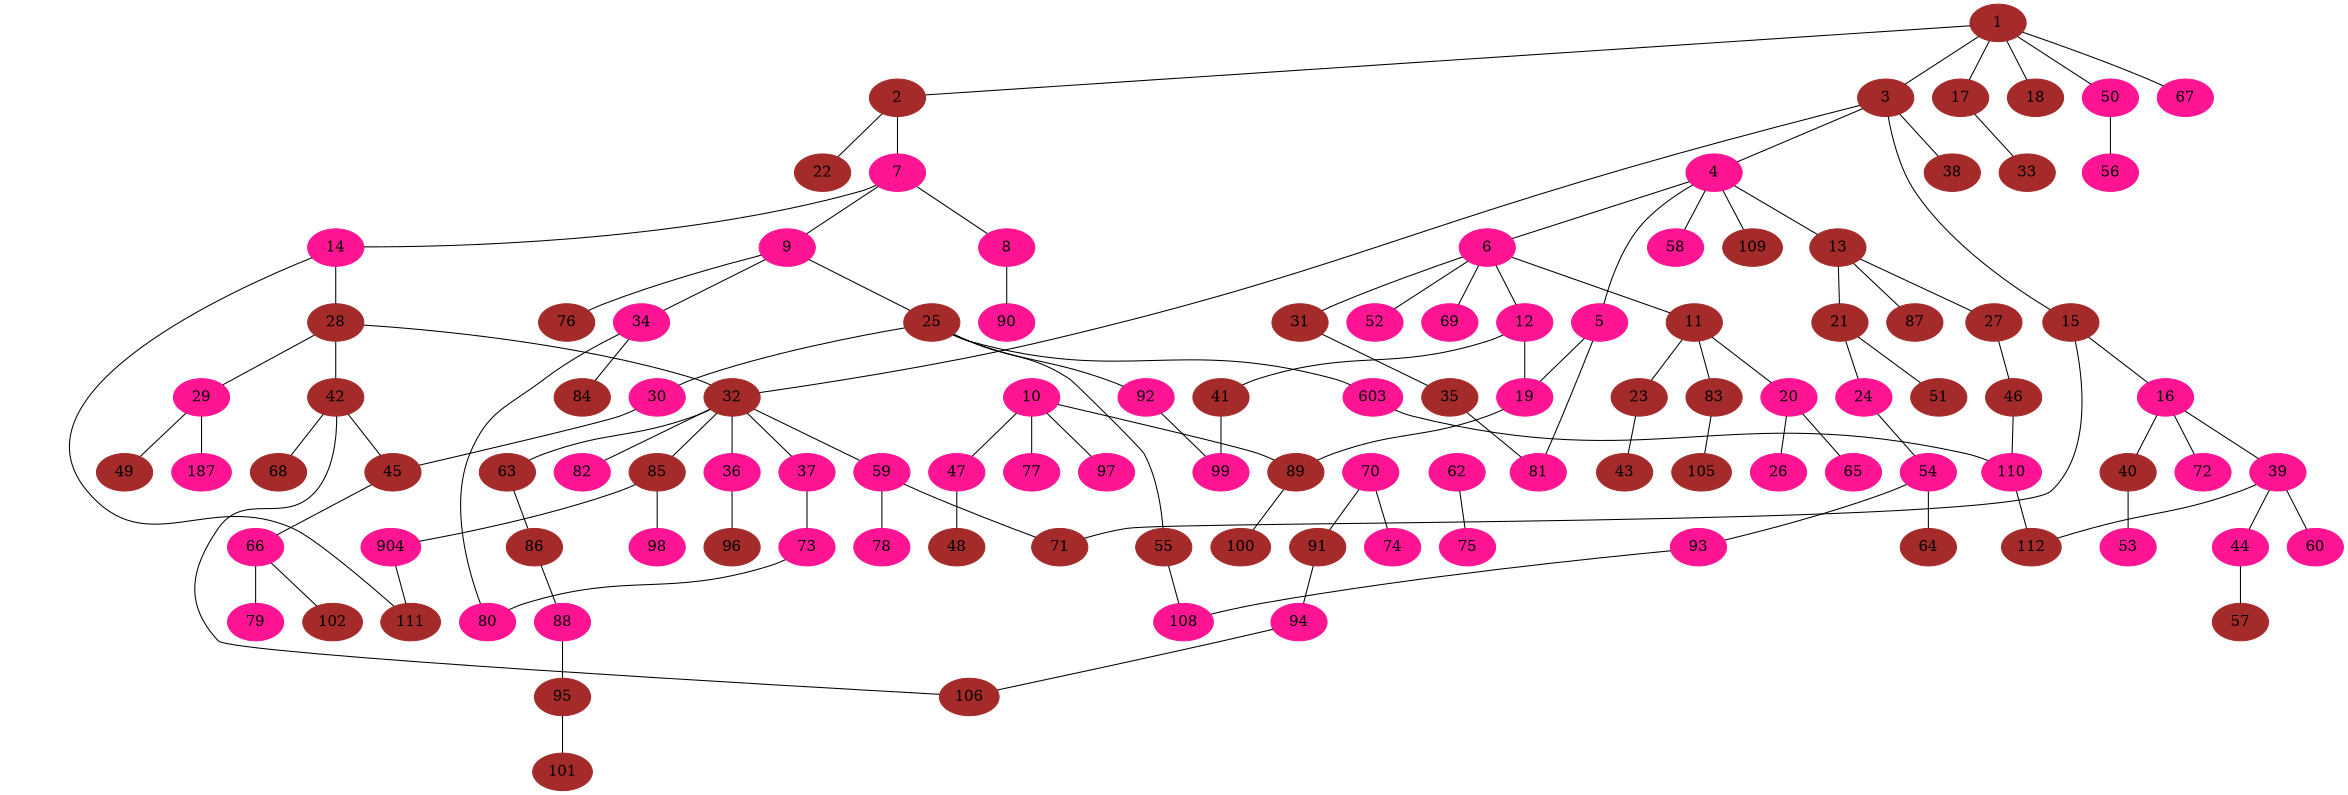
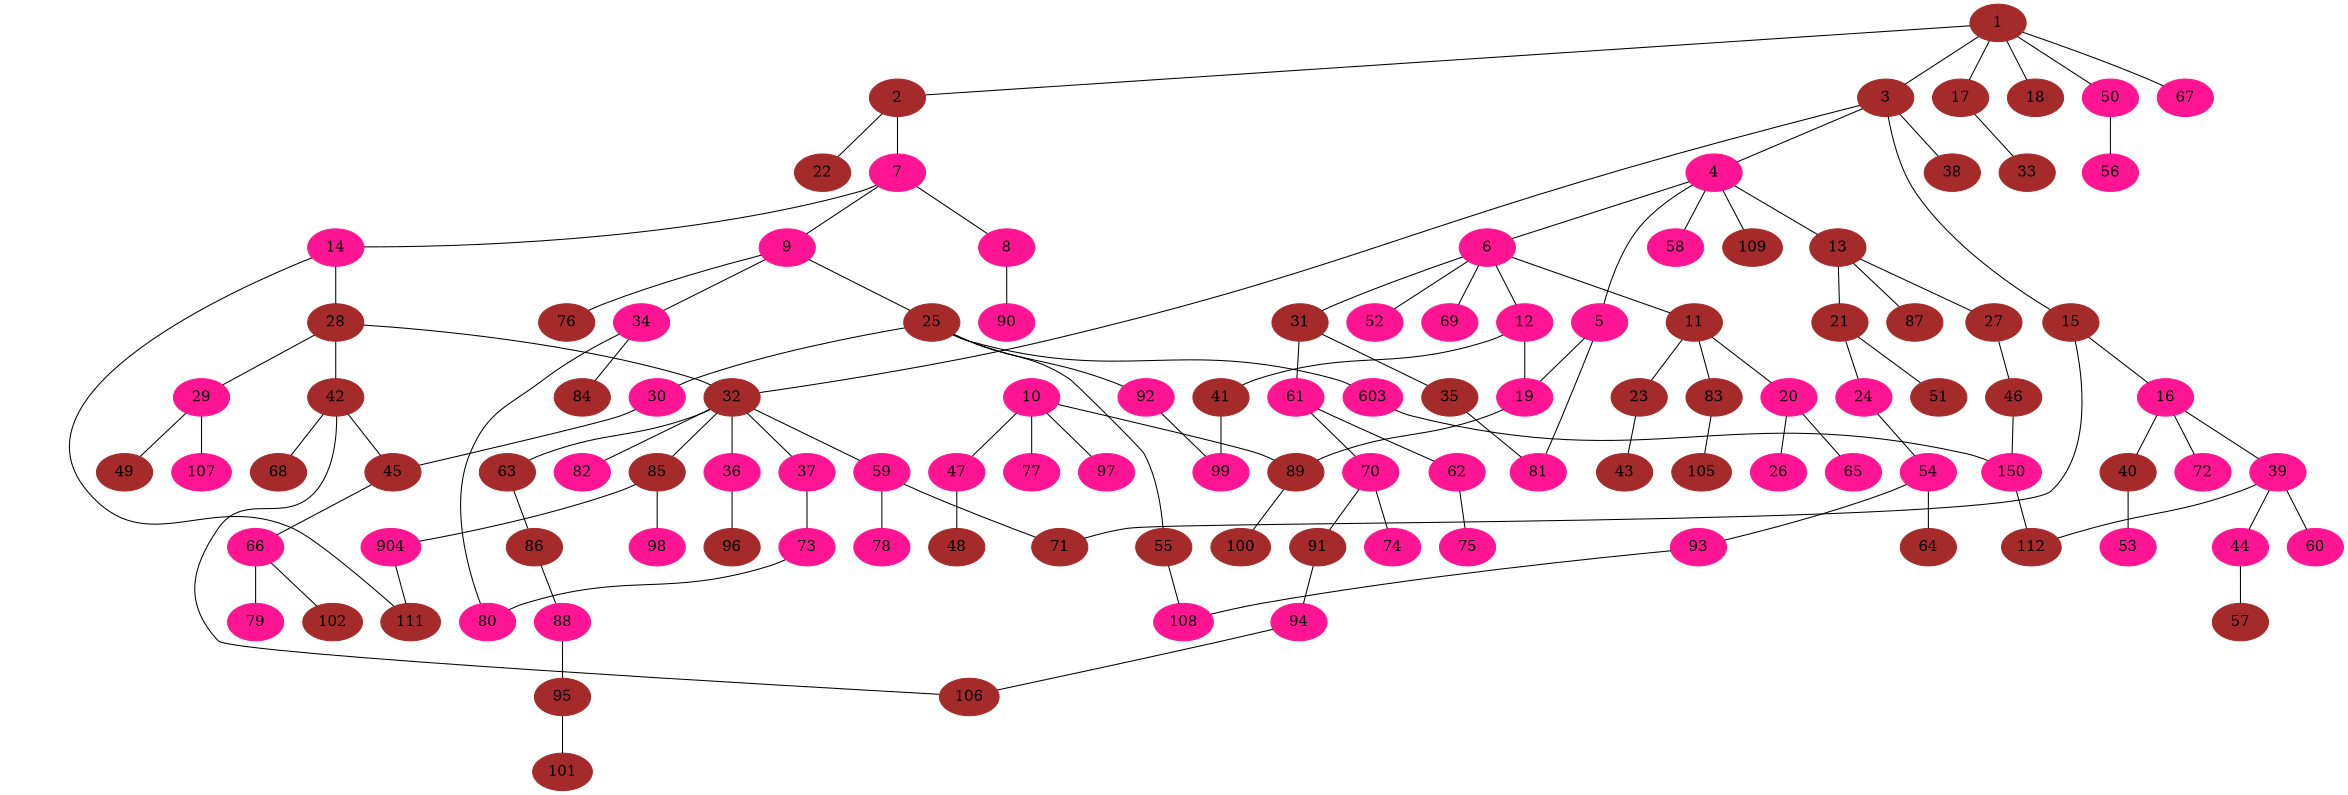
none -> (1296, 397)
(202, 472) -> (202, 472)
(2012, 472) -> (2012, 472)
